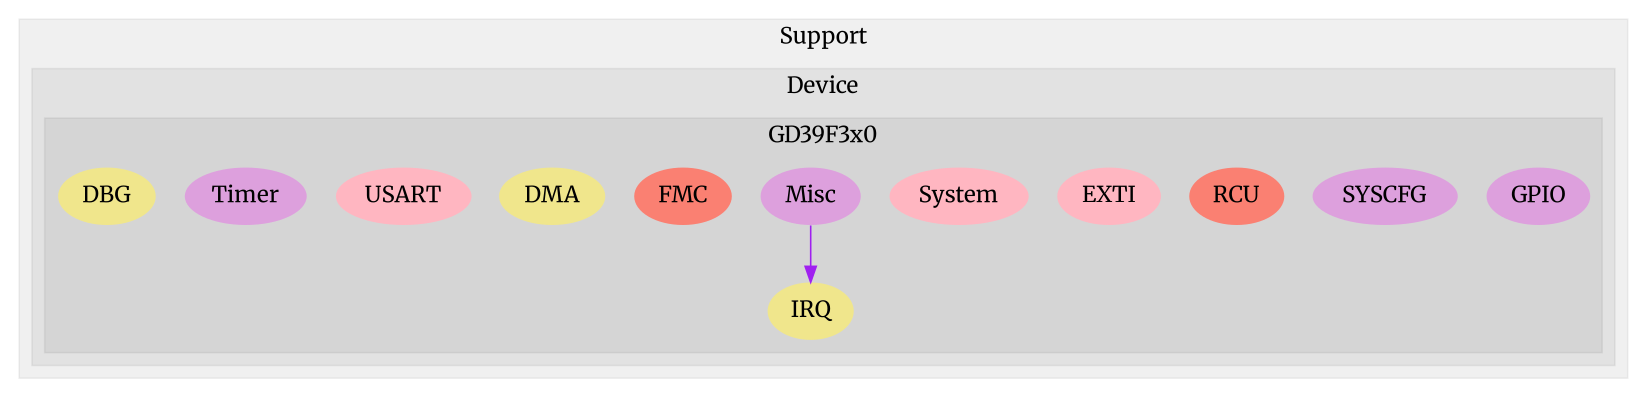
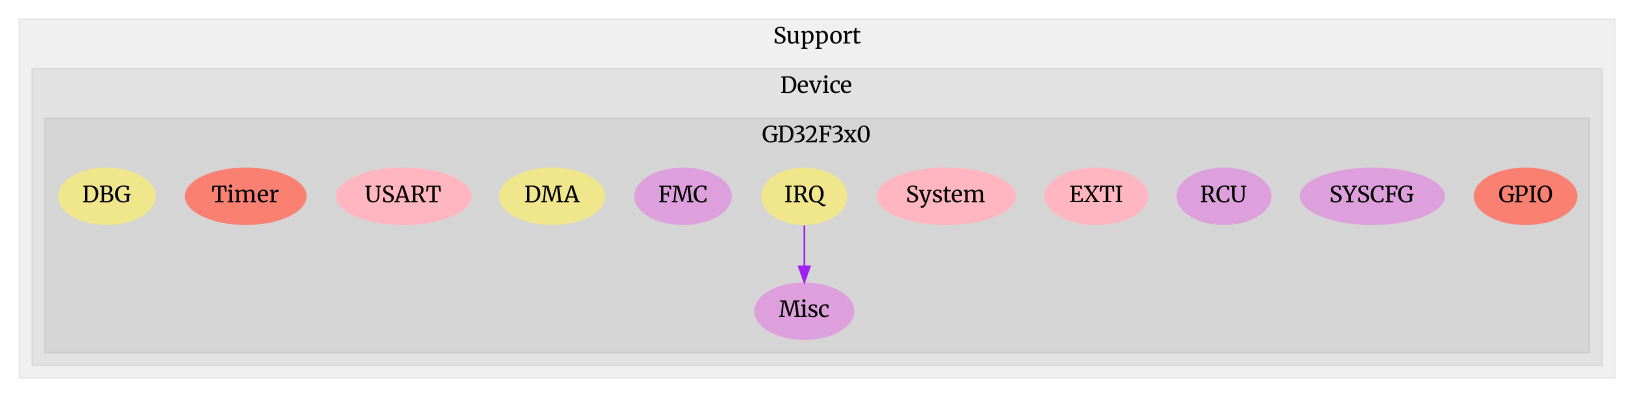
(823, 136) -> (817, 136)
(246, 196) -> (246, 196)
(683, 196) -> (683, 196)
(1237, 196) -> (1224, 196)
(1538, 196) -> (1526, 196)
(811, 246) -> (804, 246)
